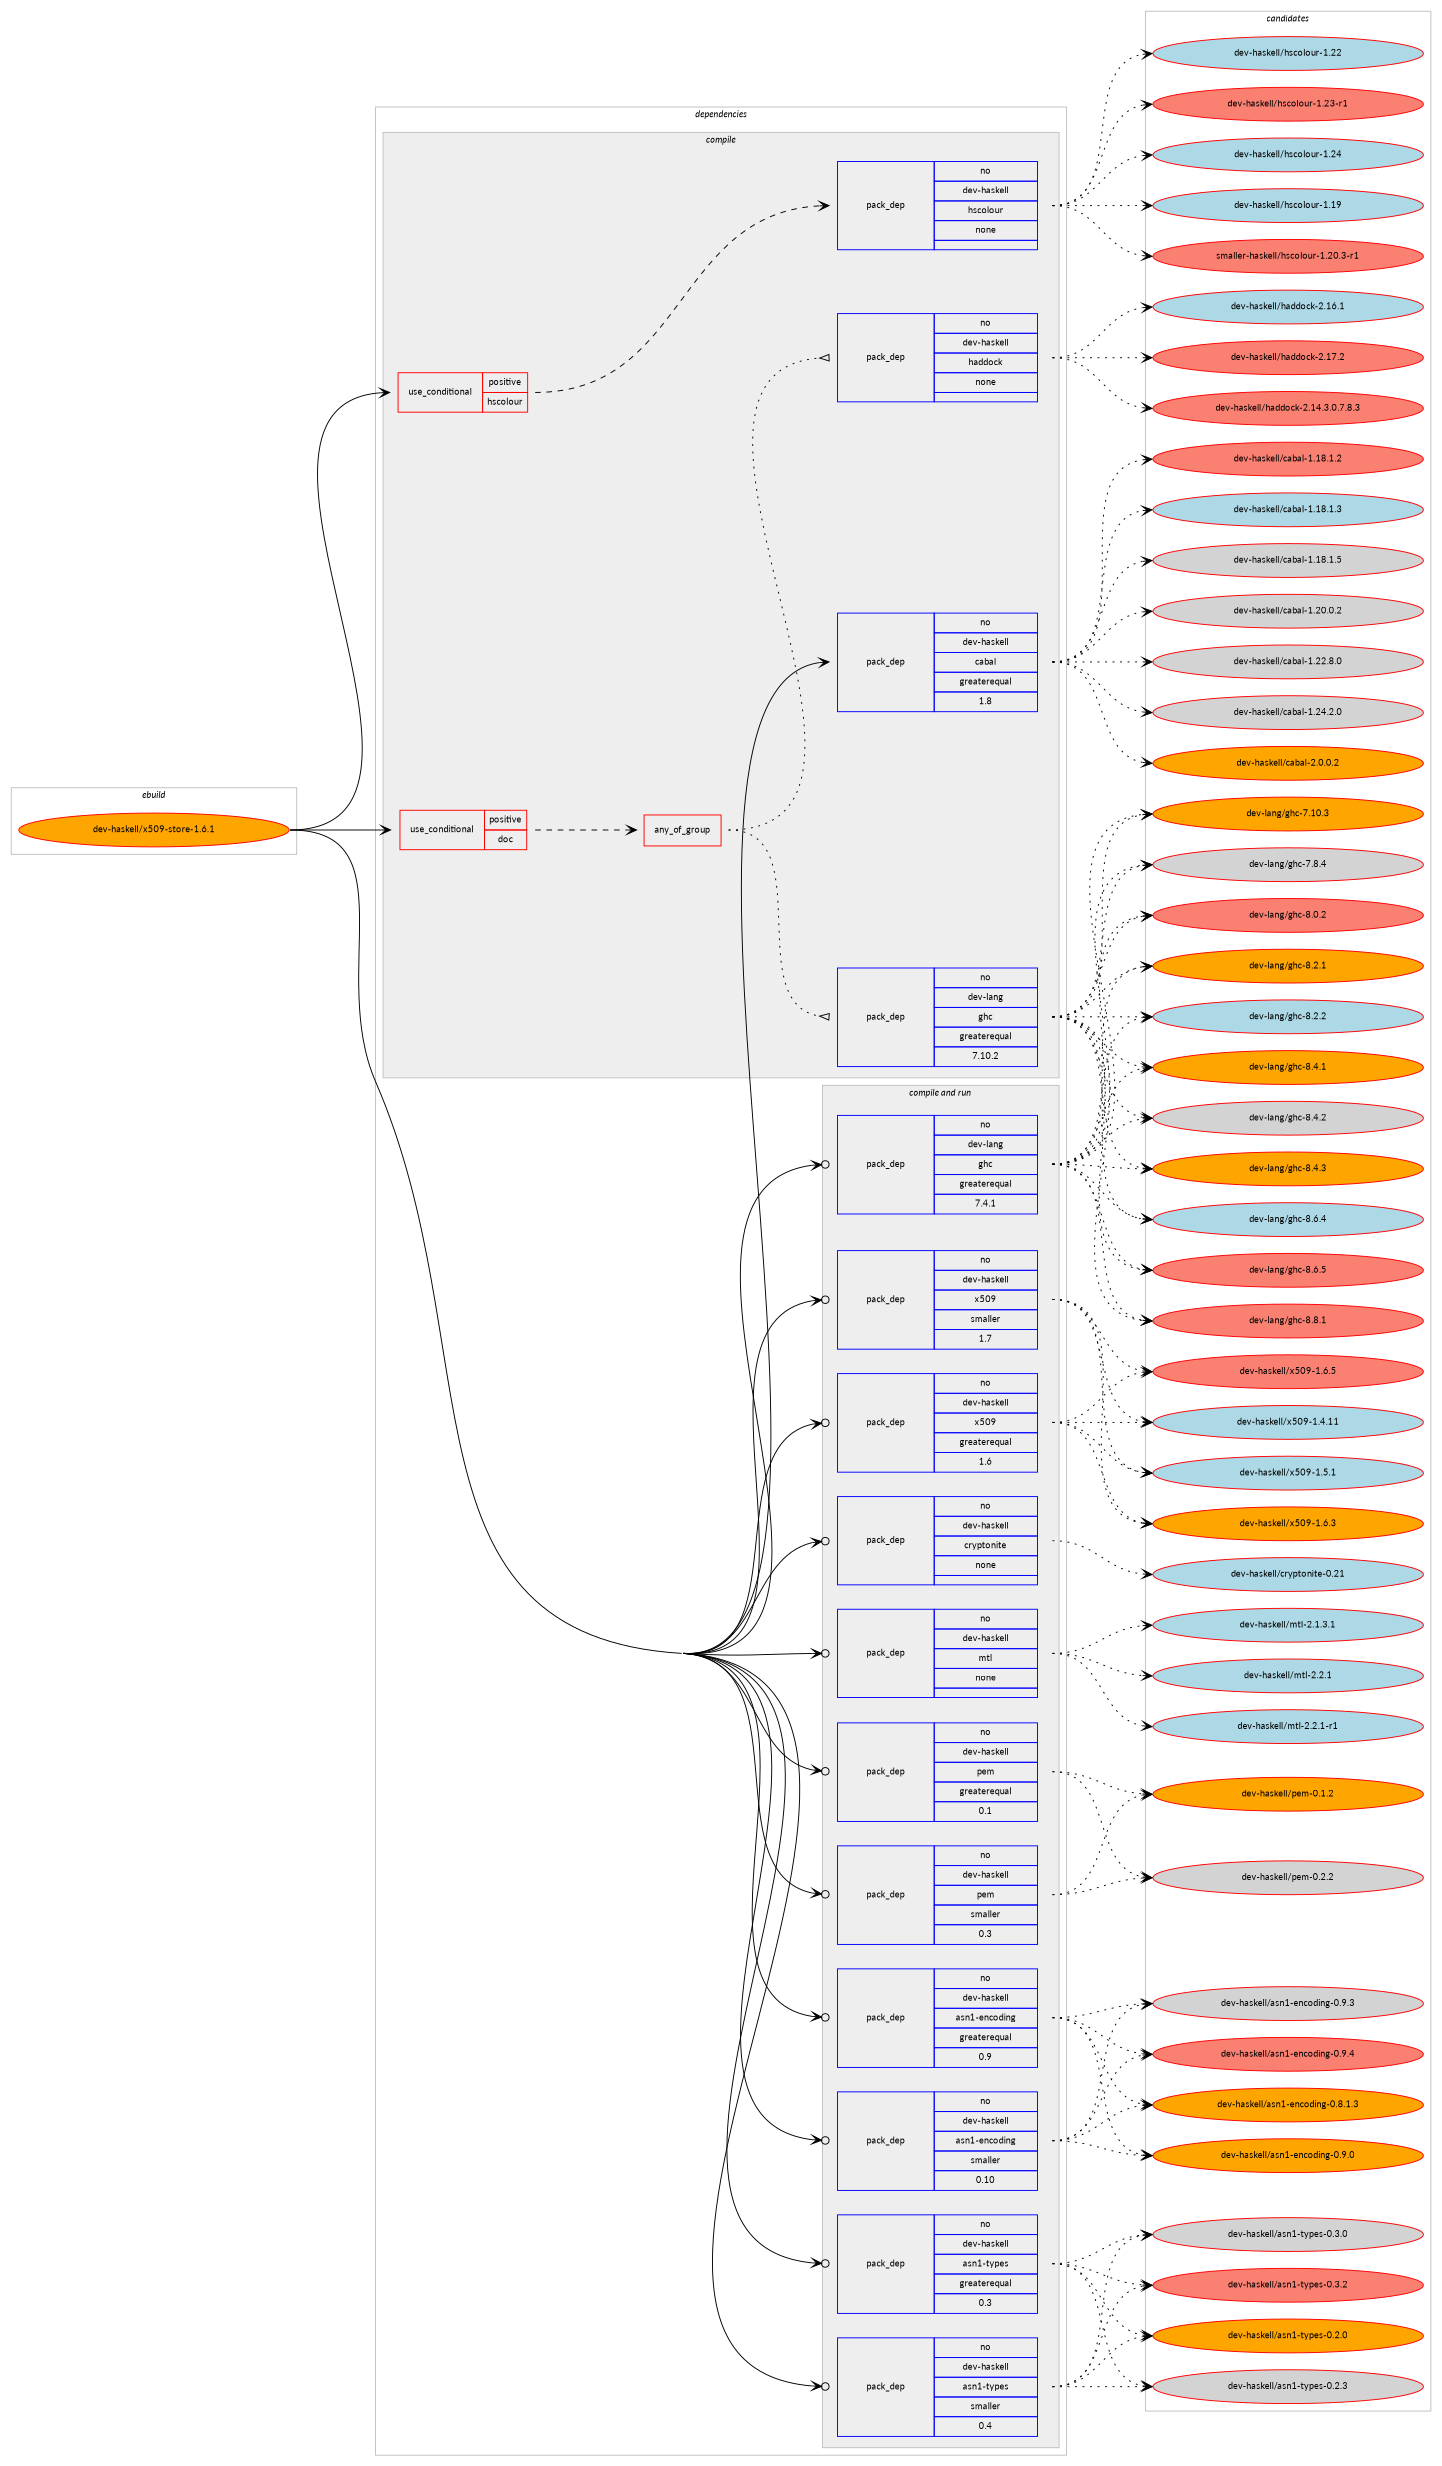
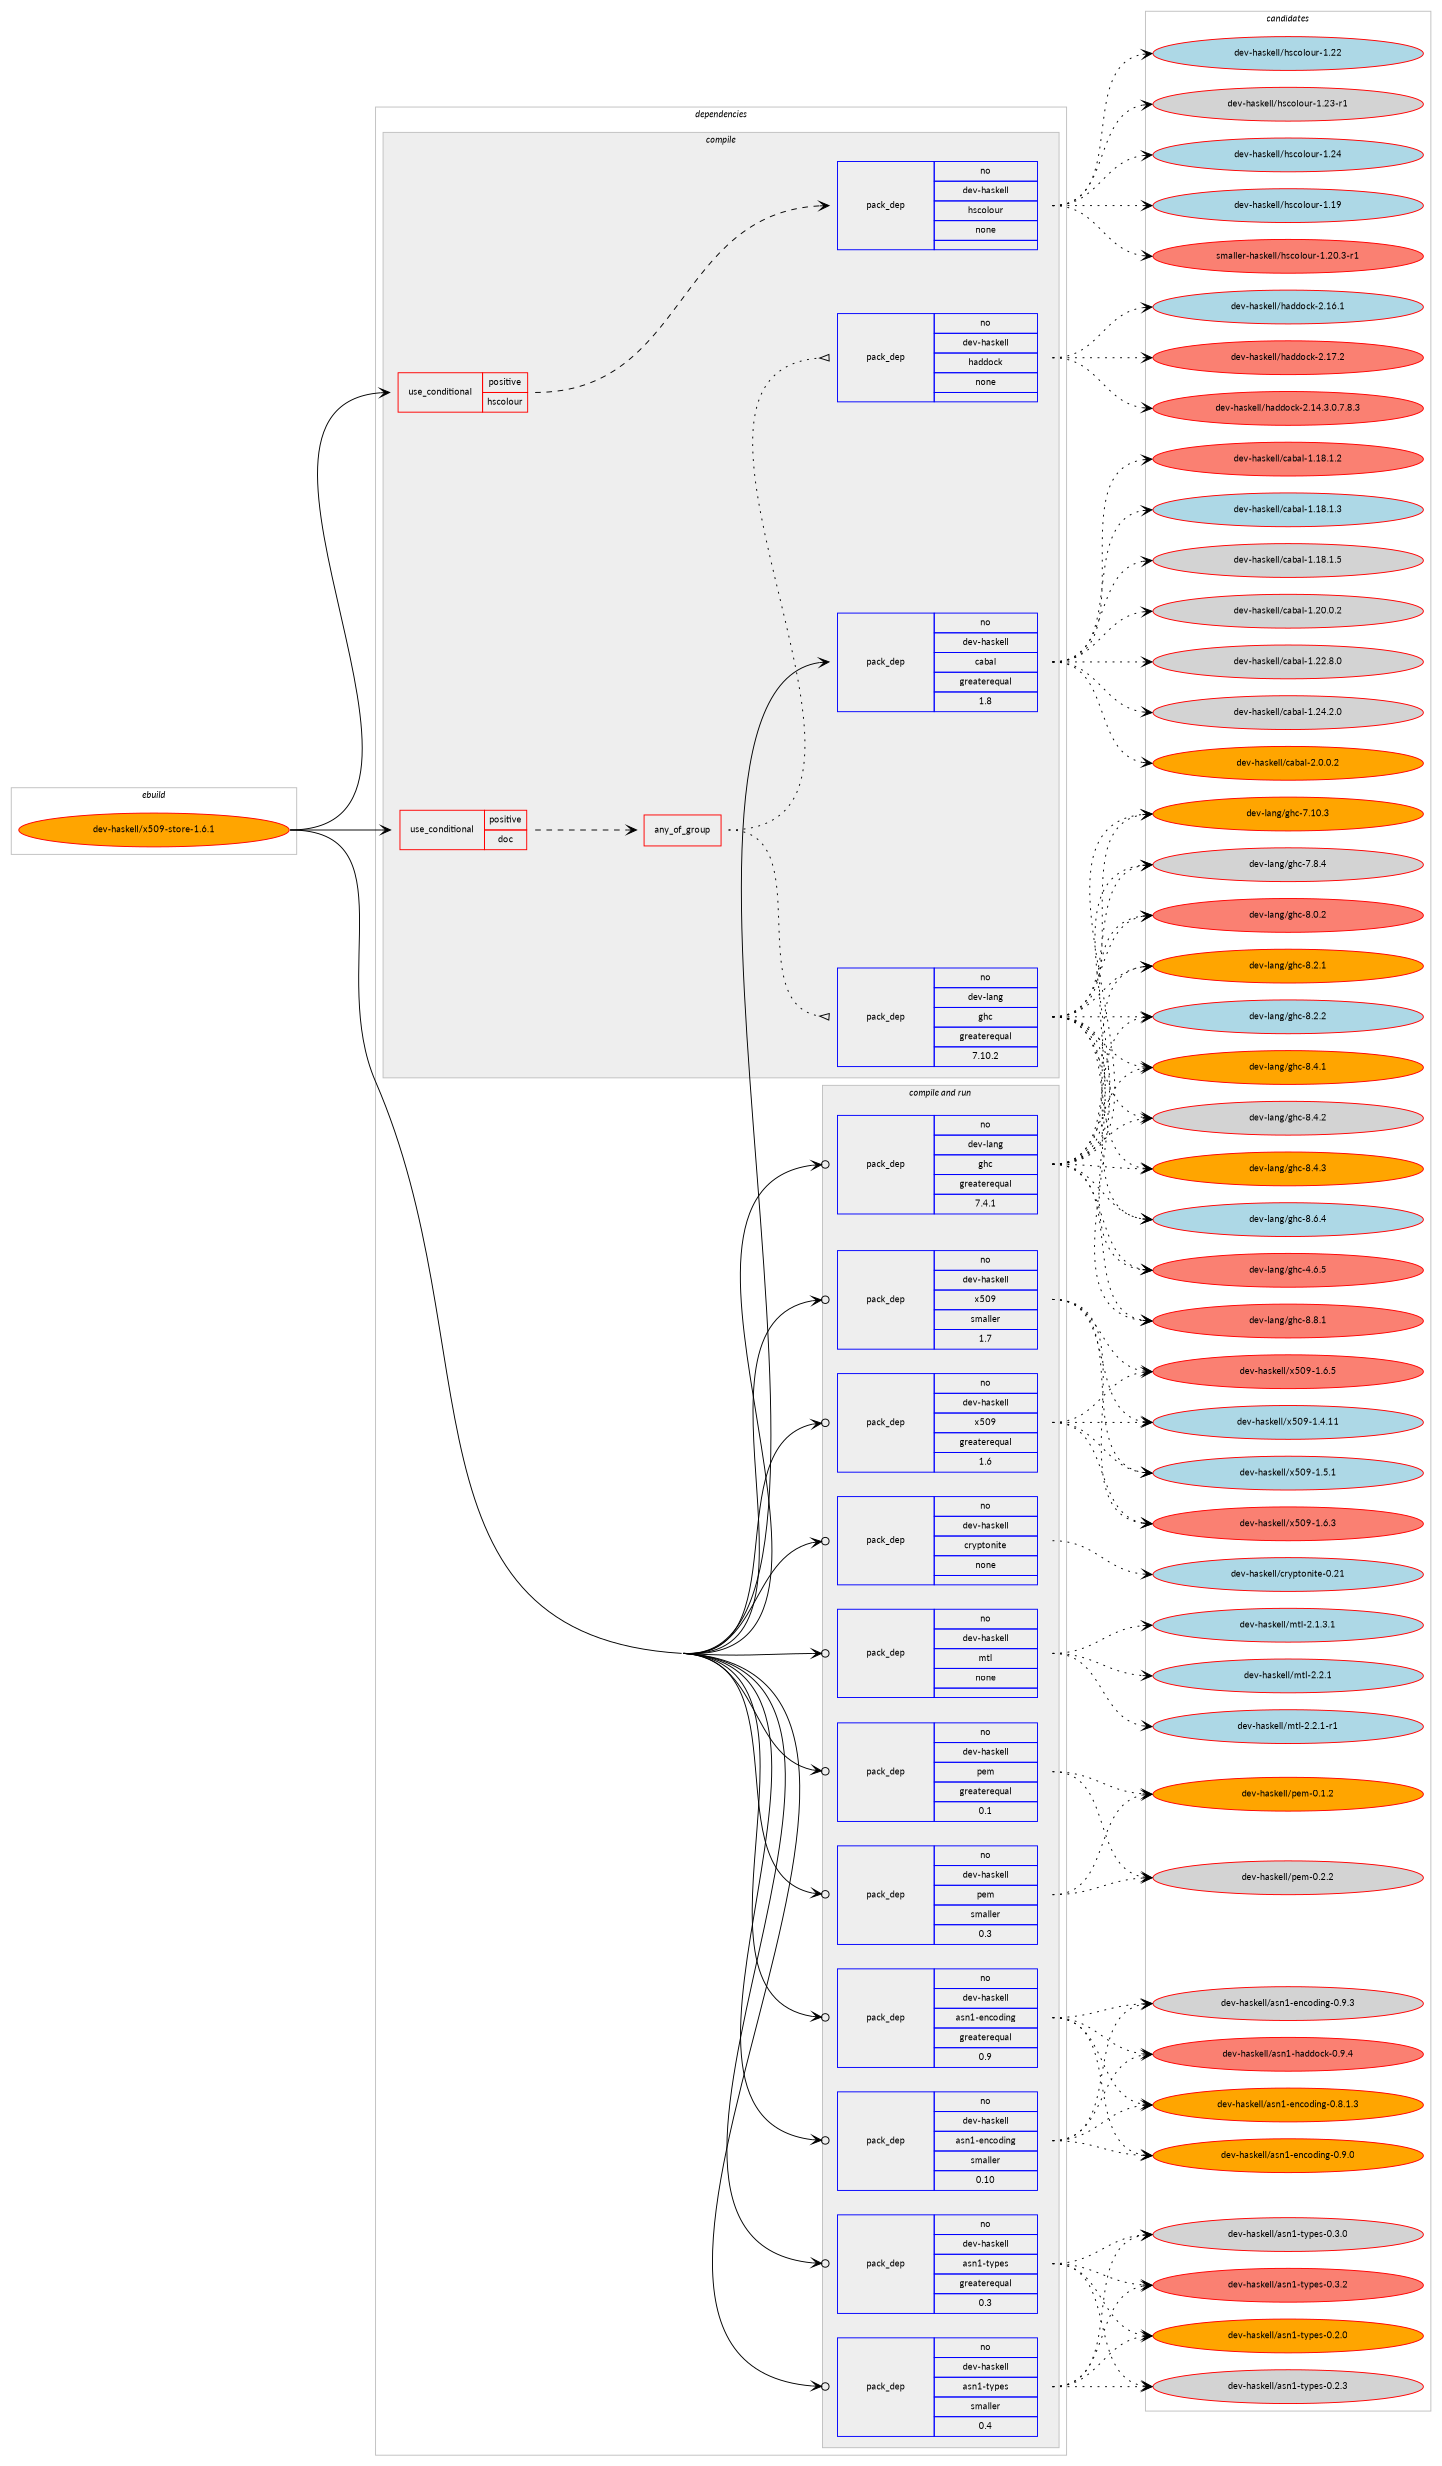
(1288, 104) -> (1288, 104)
(1288, 1270) -> (1288, 1270)
(1288, 1524) -> (1288, 1524)
(1288, 2054) -> (1288, 2054)
